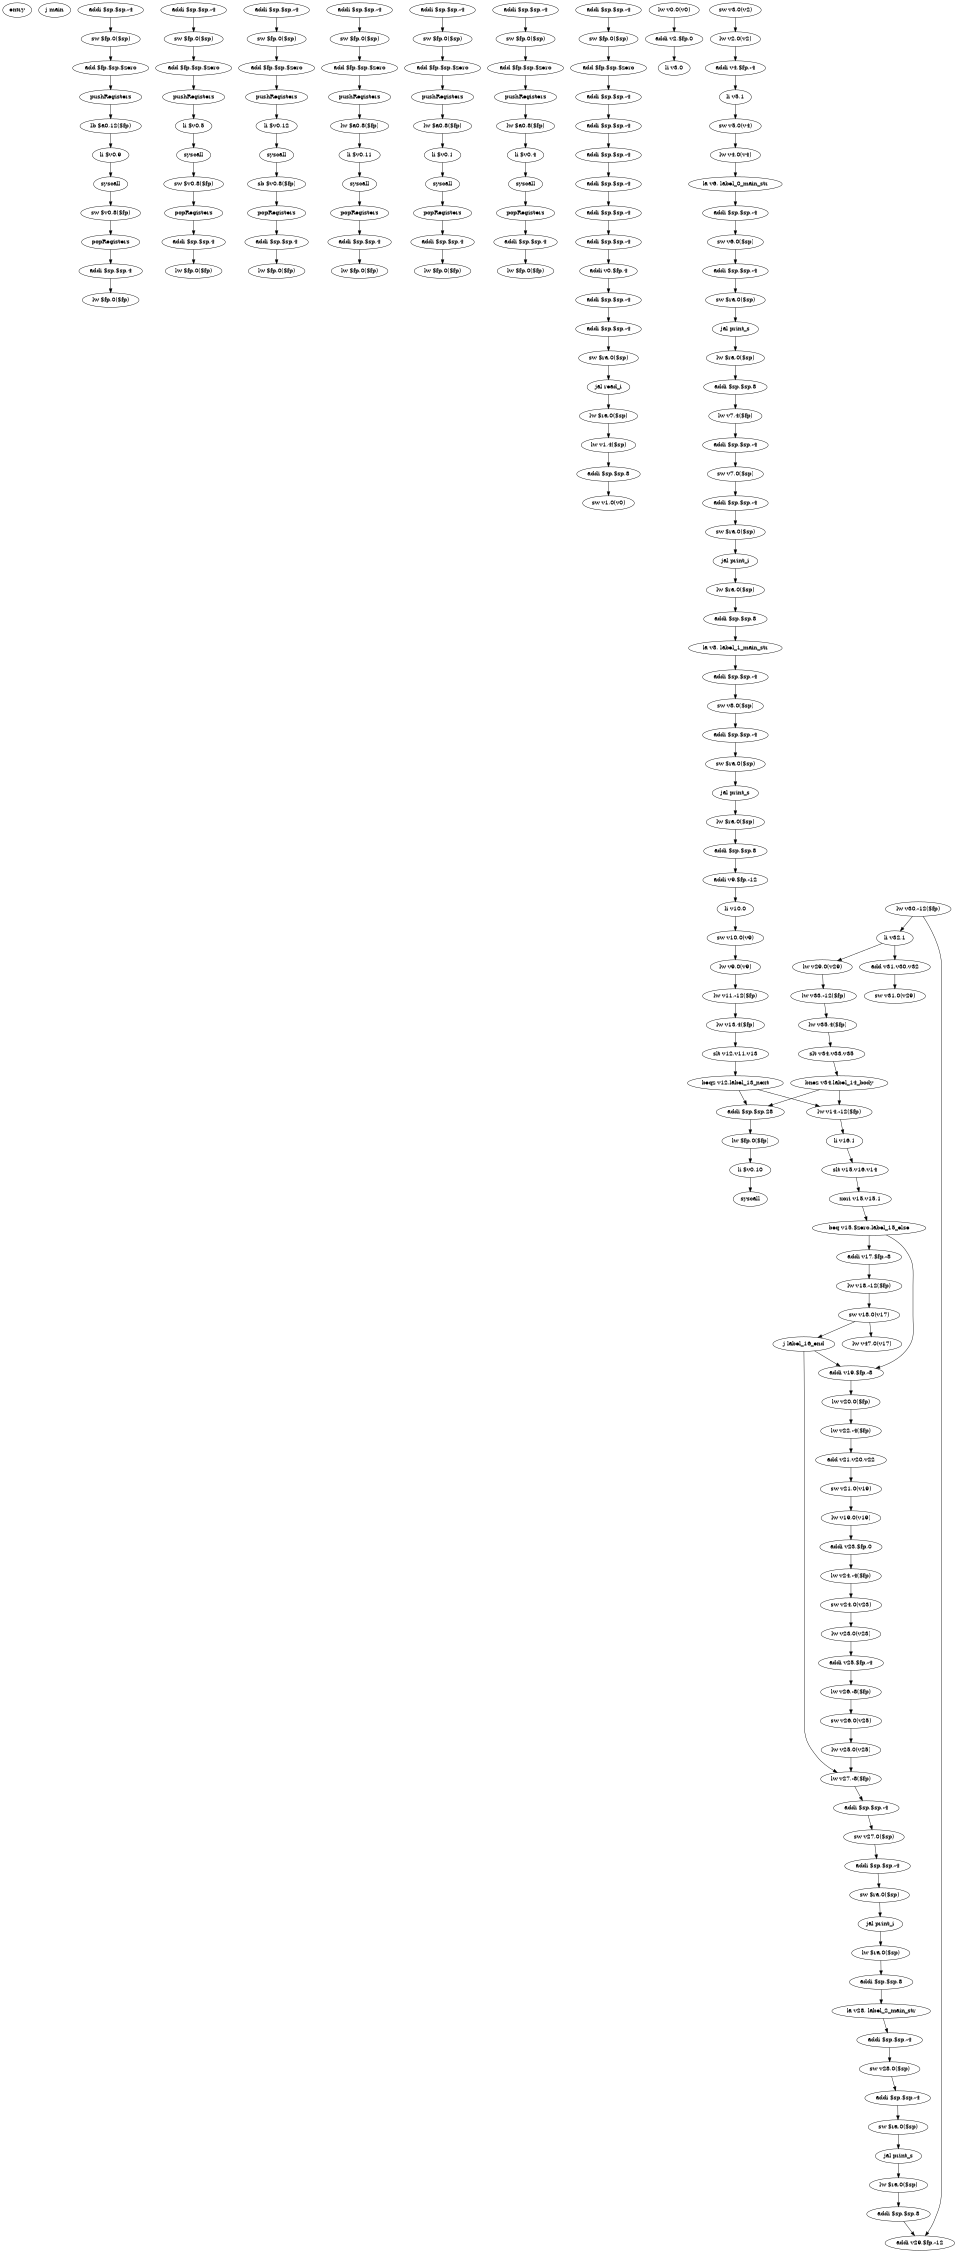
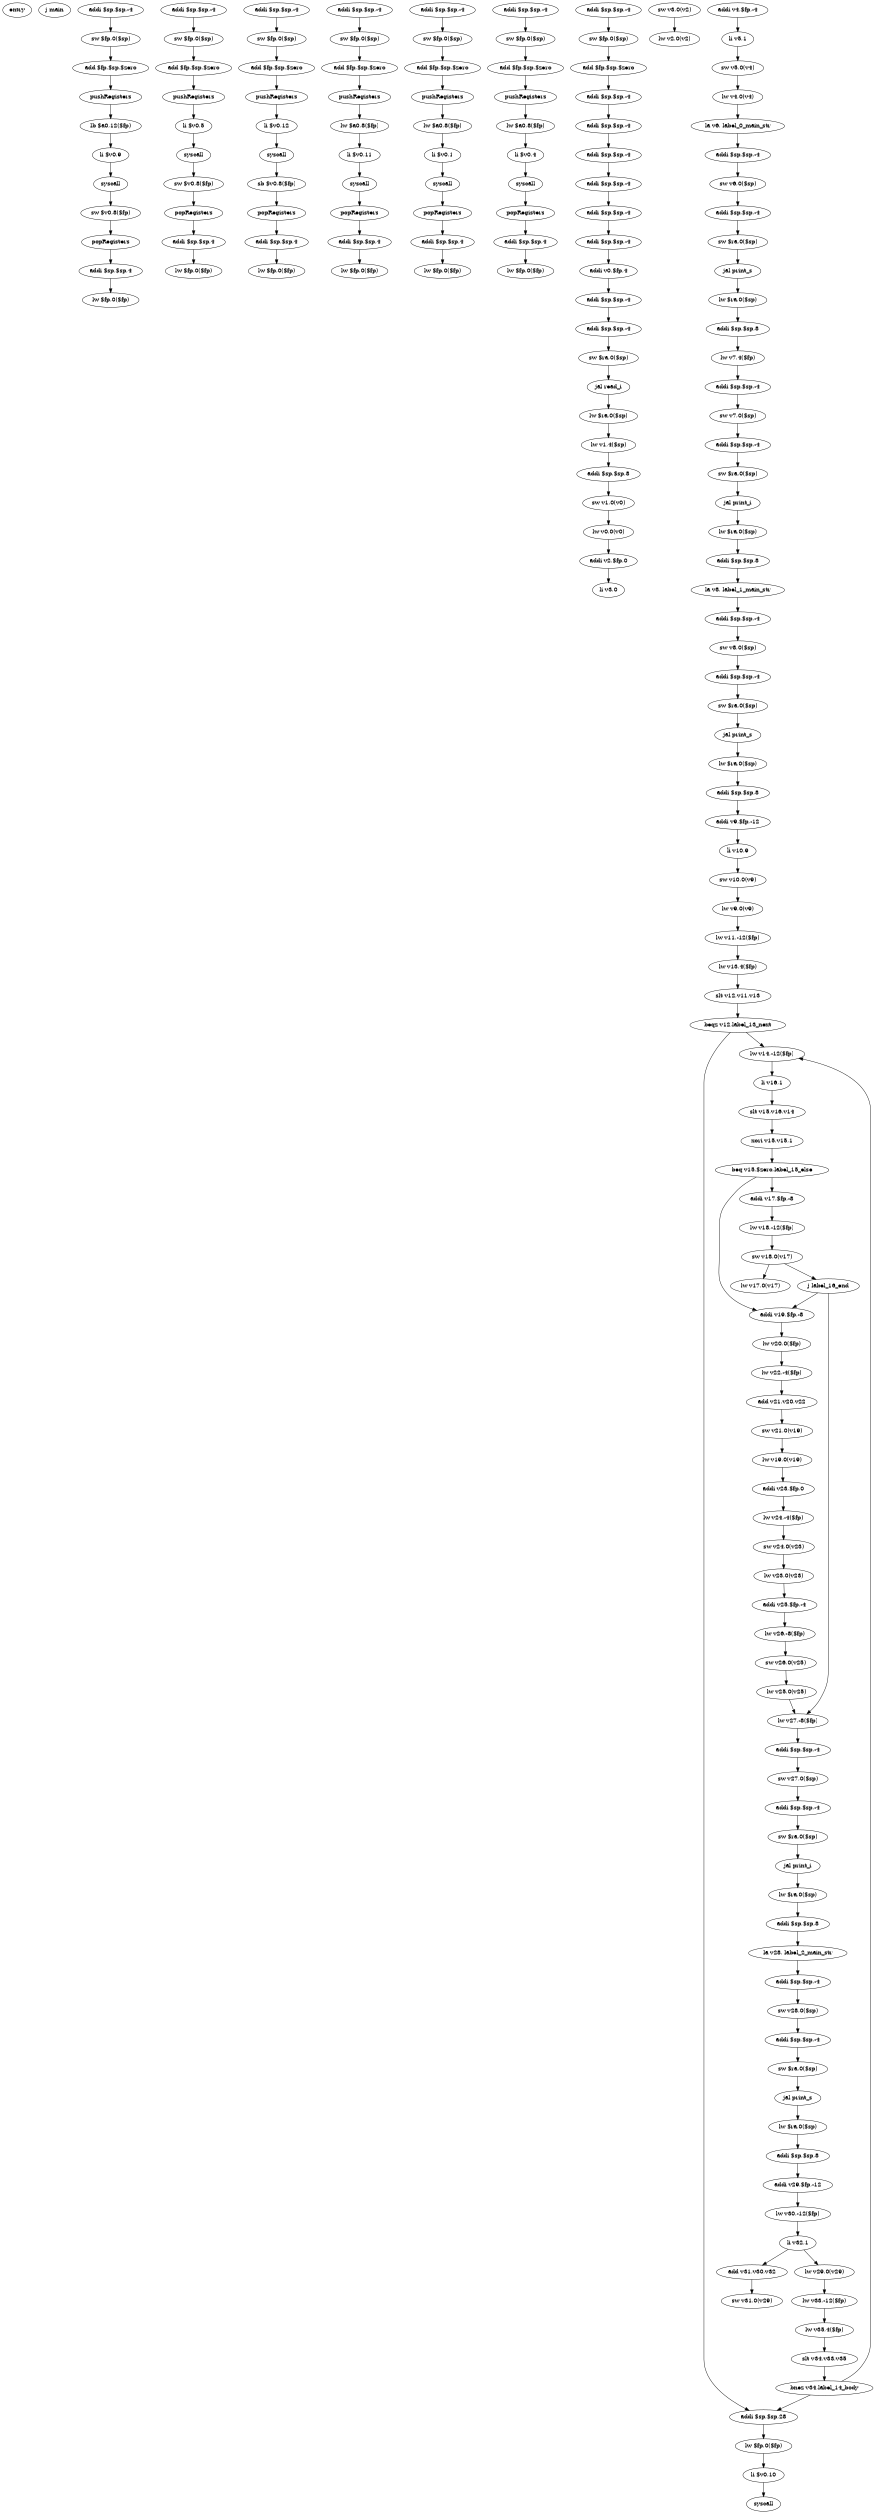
(735, 52) -> none
none -> (608, 516)
(735, 909) -> (738, 851)
(872, 1344) -> (760, 1286)
(942, 1574) -> (798, 2198)
